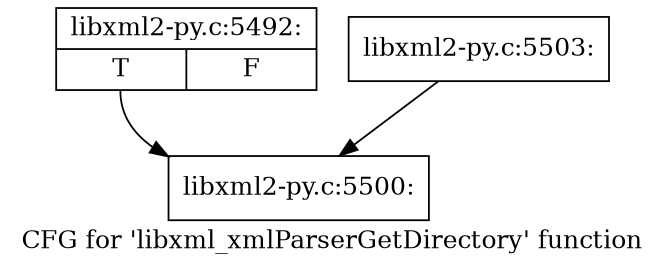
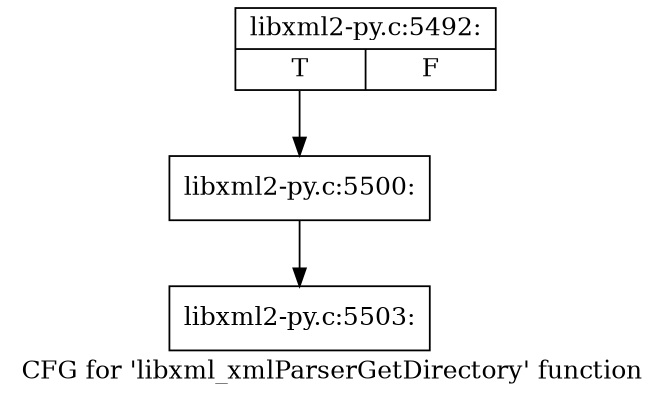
(396, 113) -> (300, 244)
